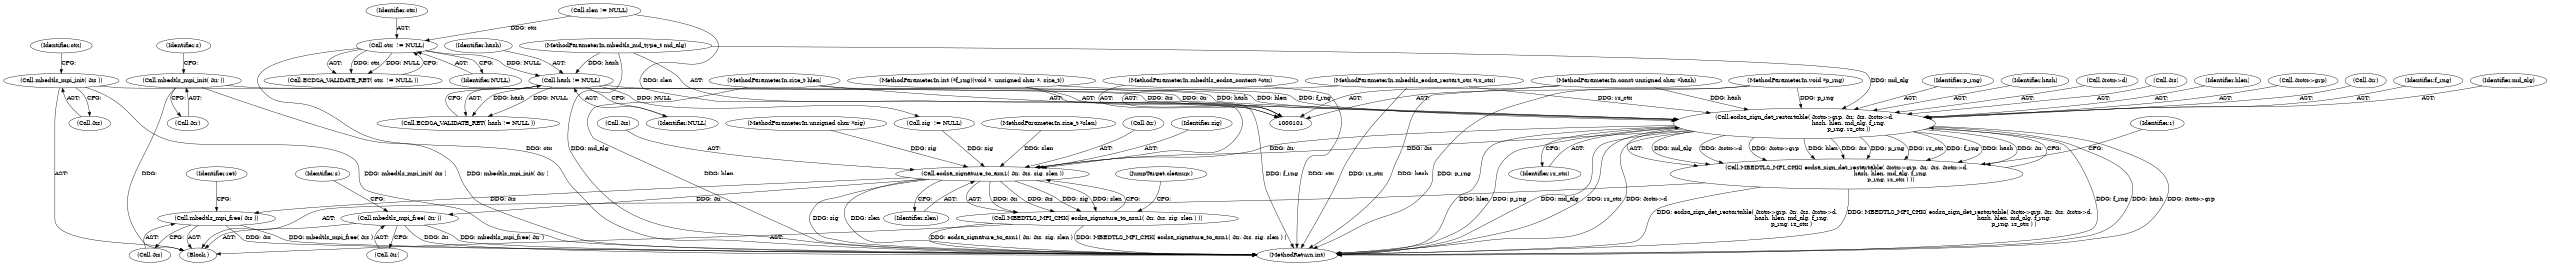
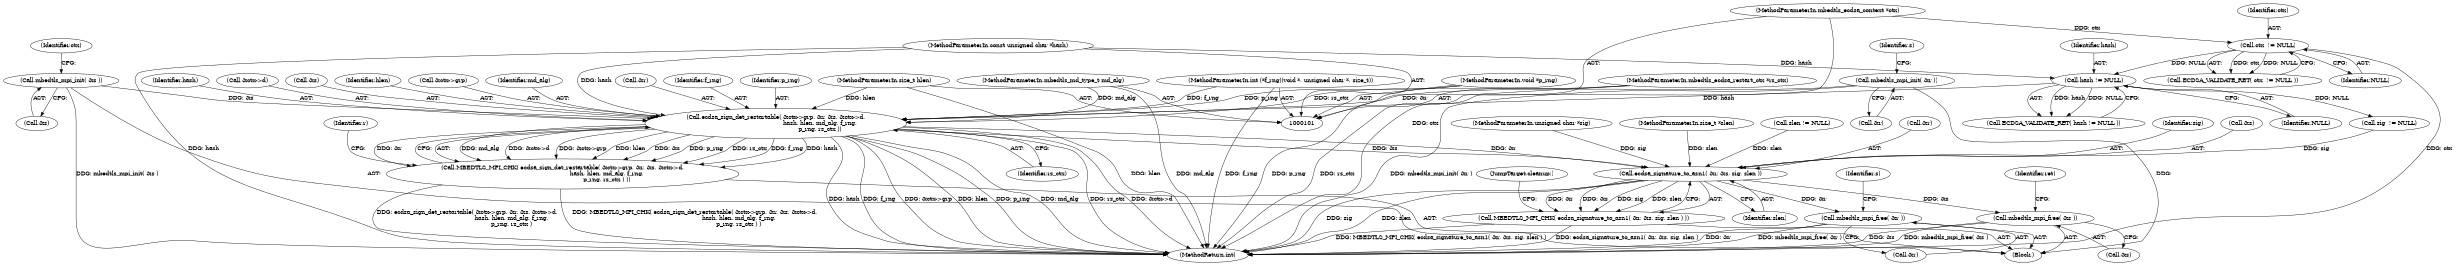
(500, 28) -> (2060, 29)
(588, 60) -> (1570, 59)
